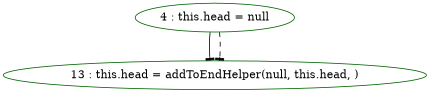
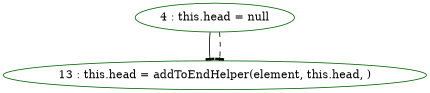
(215, 75) -> (215, 75)
